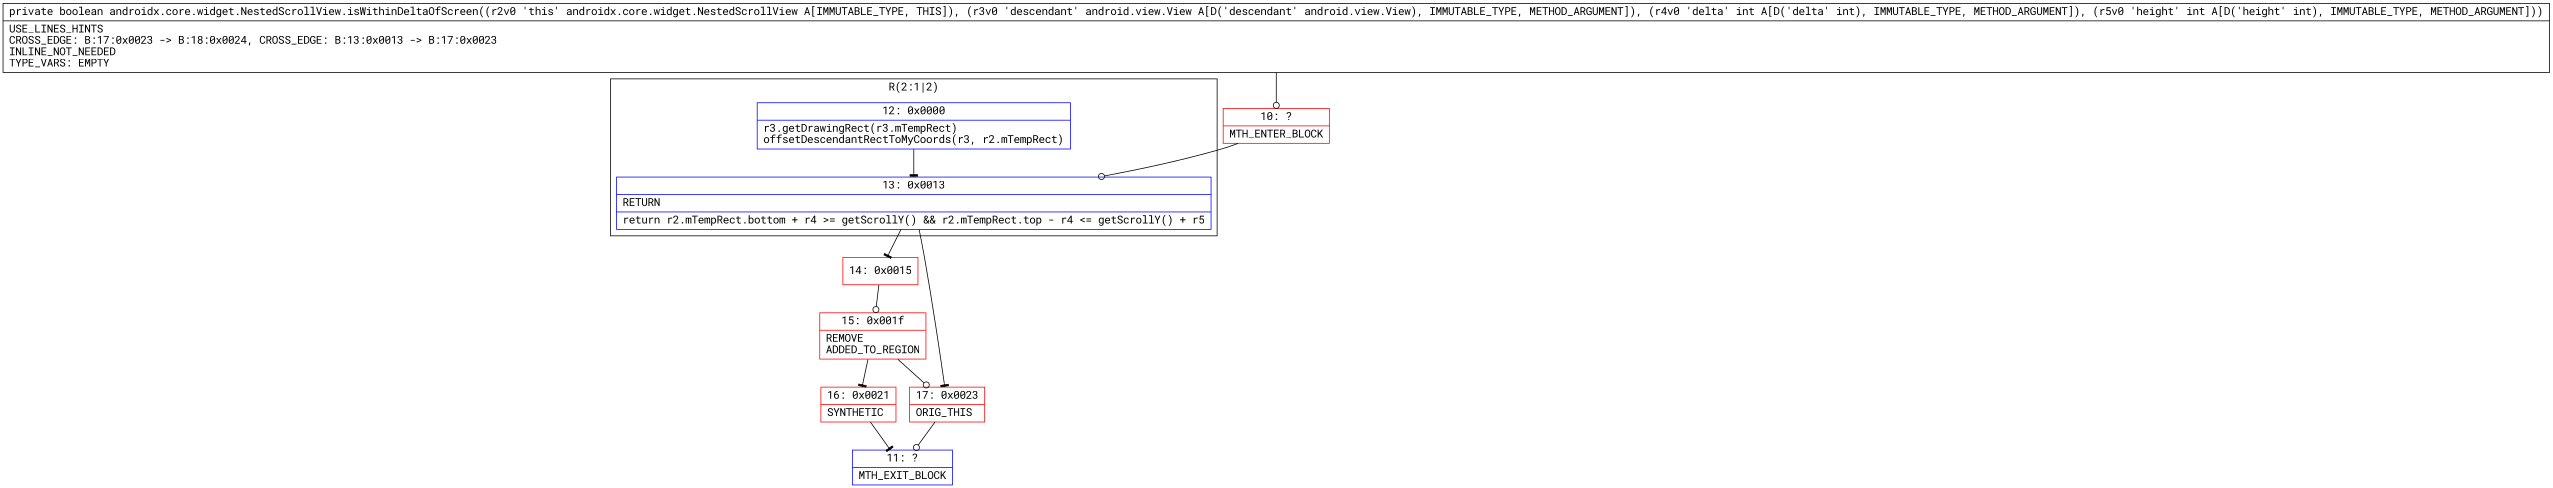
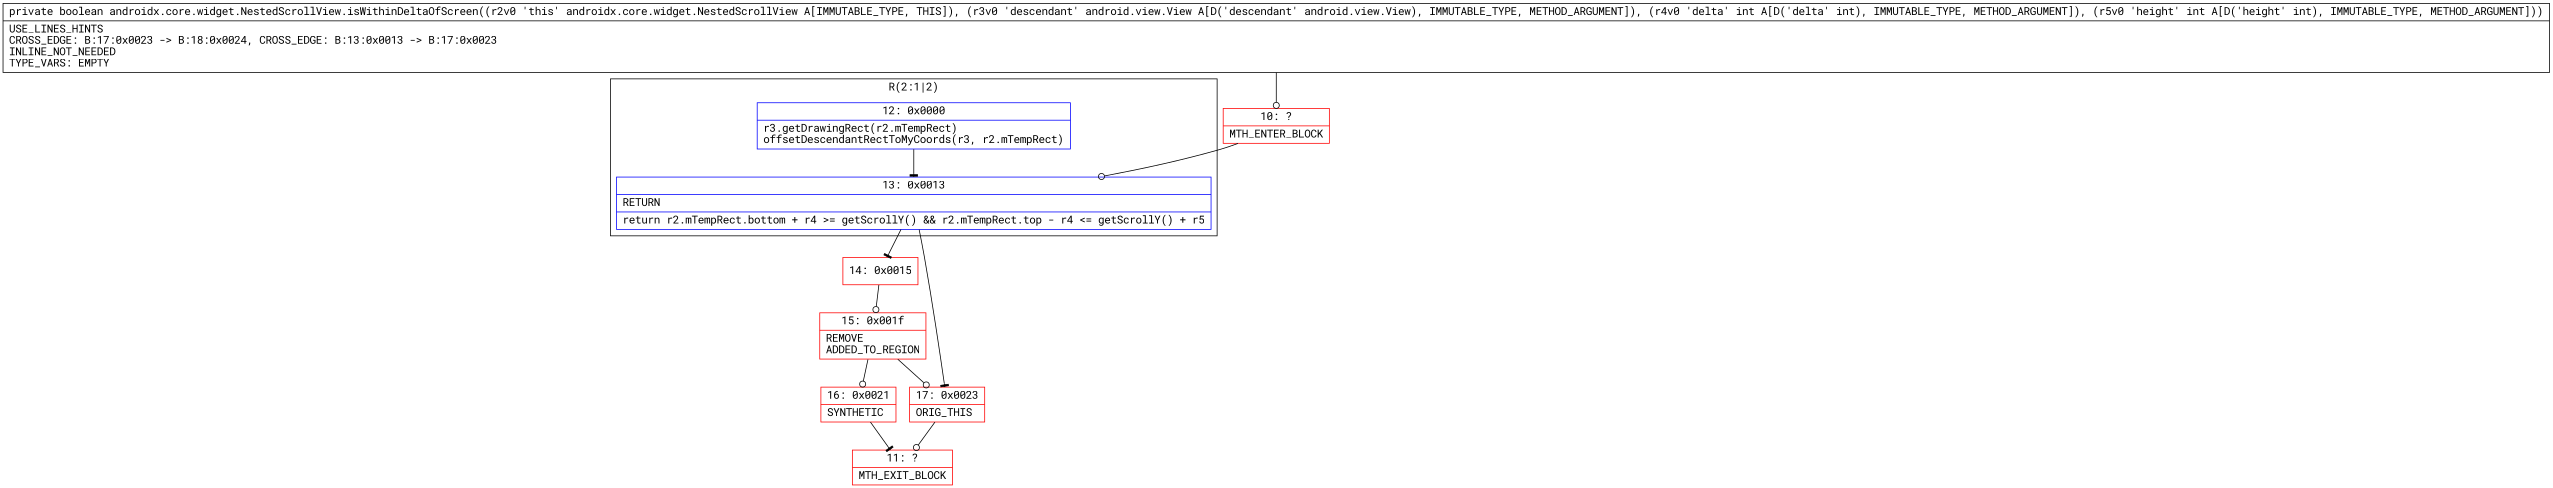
(860, 129) -> (860, 129)
(865, 371) -> (866, 370)
(902, 468) -> (902, 468)
